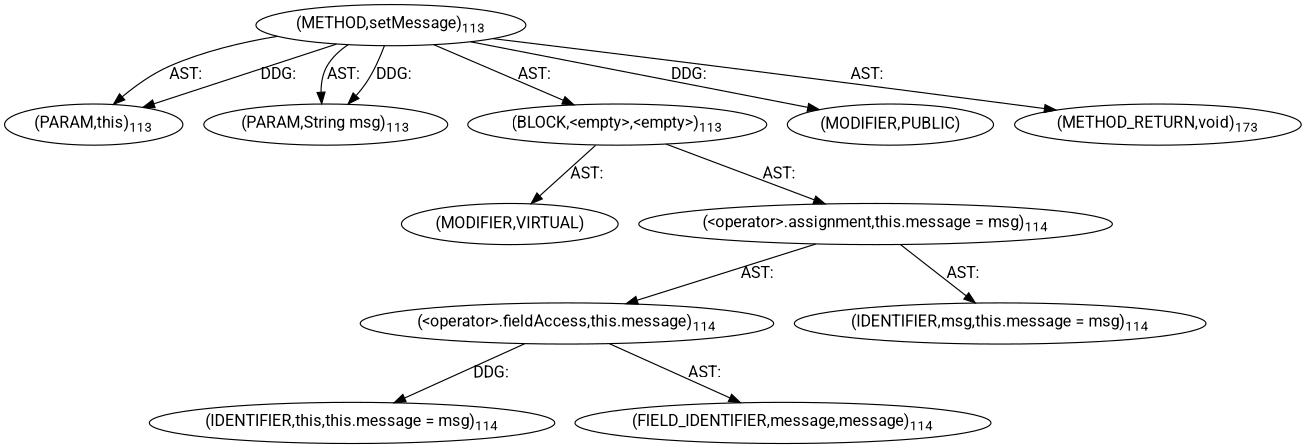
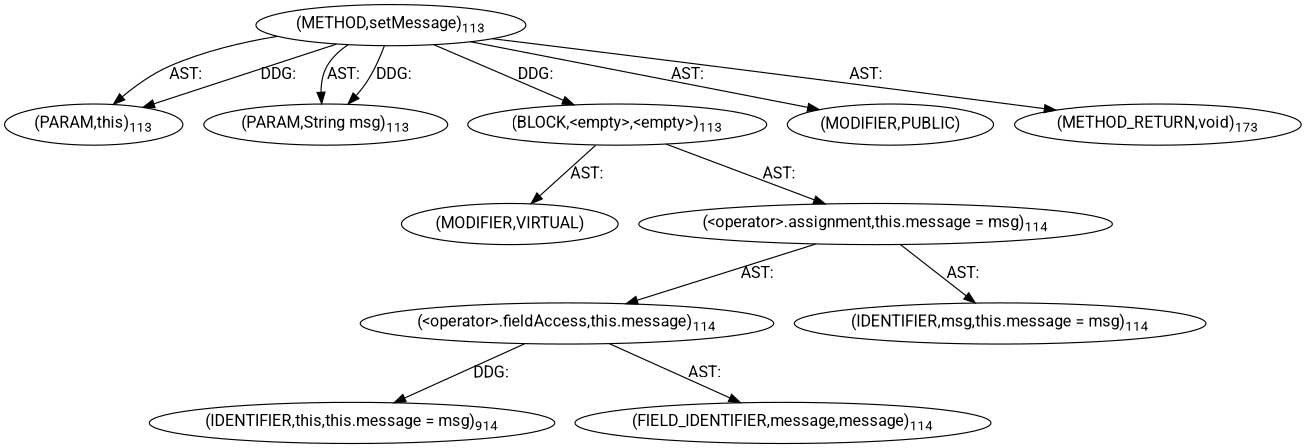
(537, 75) -> (538, 75)
(692, 75) -> (690, 75)
(487, 421) -> (487, 421)
